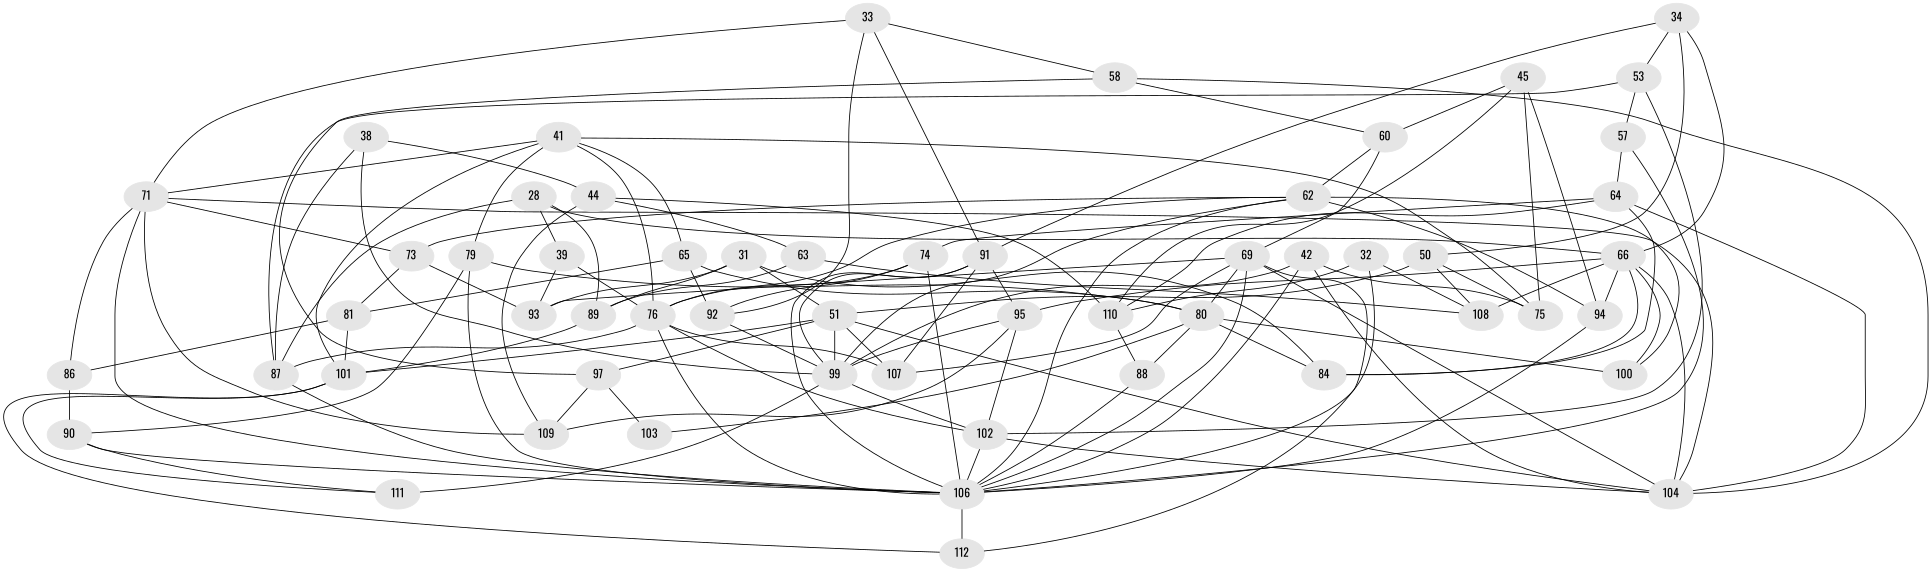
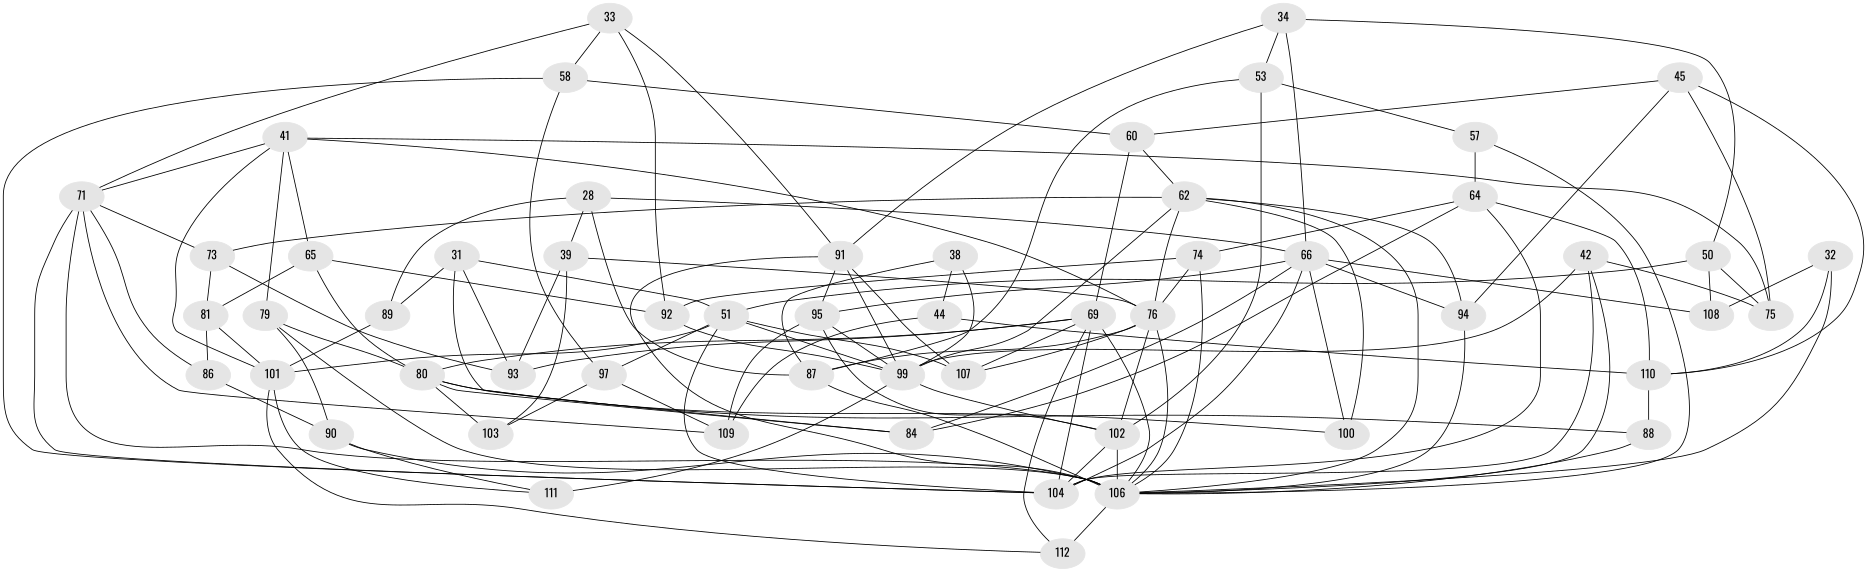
(803, 256) -> none
none -> (560, 344)
